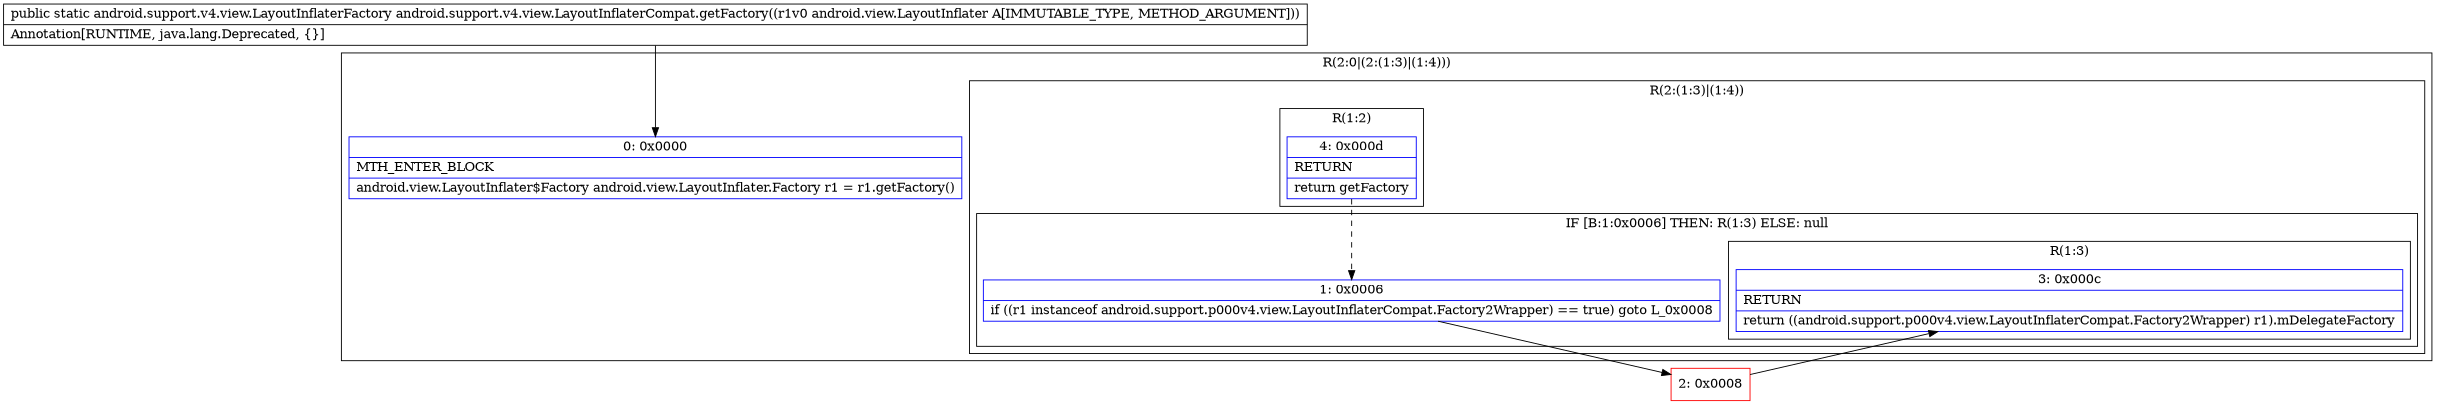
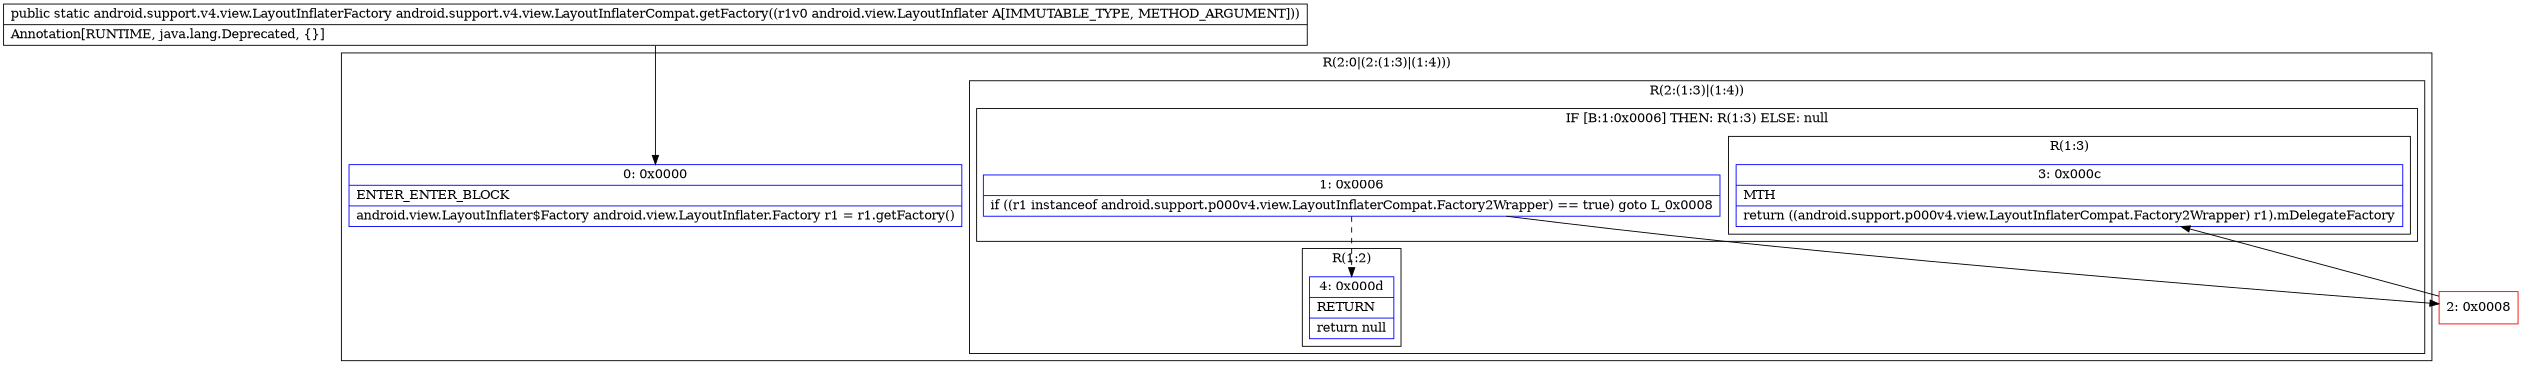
(425, 167) -> (433, 195)
(1352, 188) -> (1352, 328)
(1352, 235) -> (1352, 236)
(1772, 300) -> (1759, 195)
